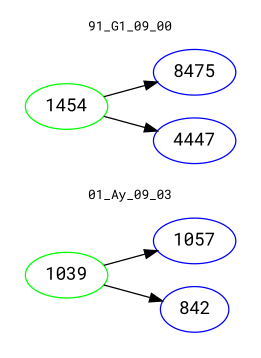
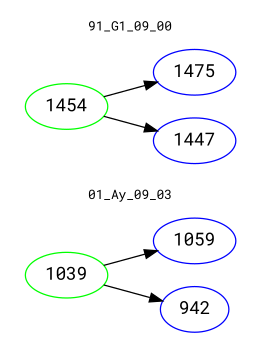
(195, 72) -> (195, 72)
(195, 141) -> (195, 141)
(195, 241) -> (195, 241)
(195, 309) -> (195, 309)
